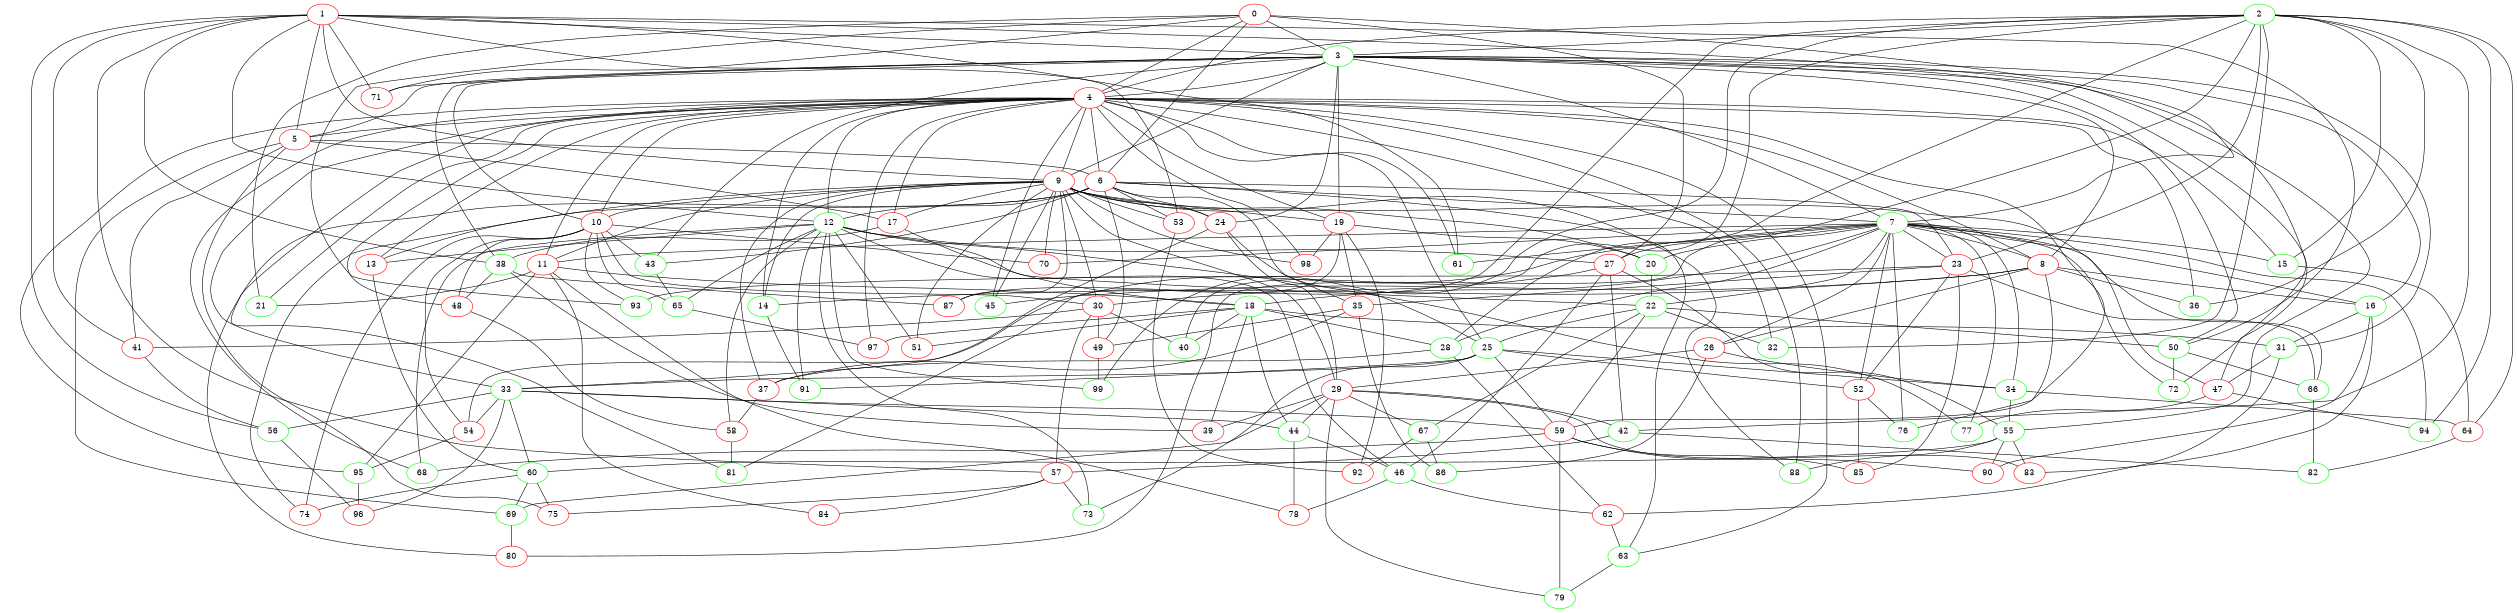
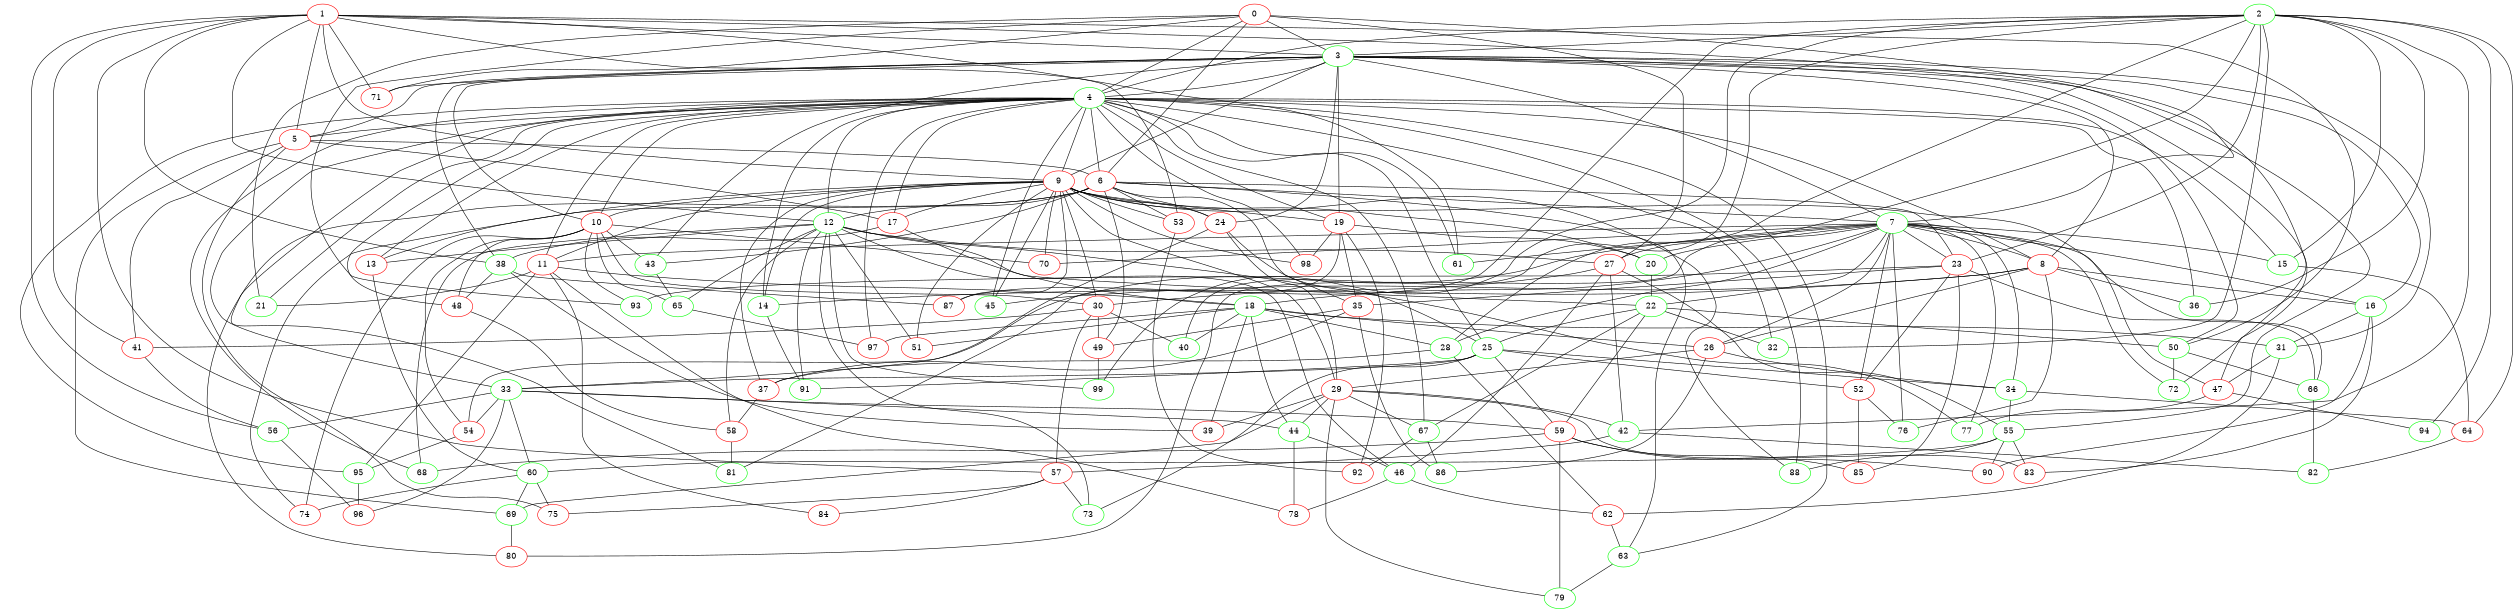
(1090, 98) -> (1090, 98)
(1916, 185) -> (1365, 219)
(2217, 265) -> none
none -> (1501, 331)
